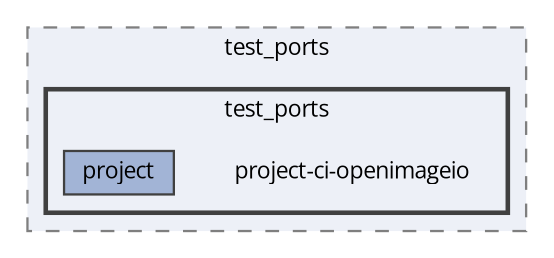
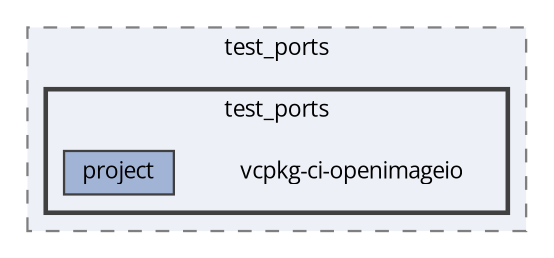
(352, 173) -> (352, 173)
